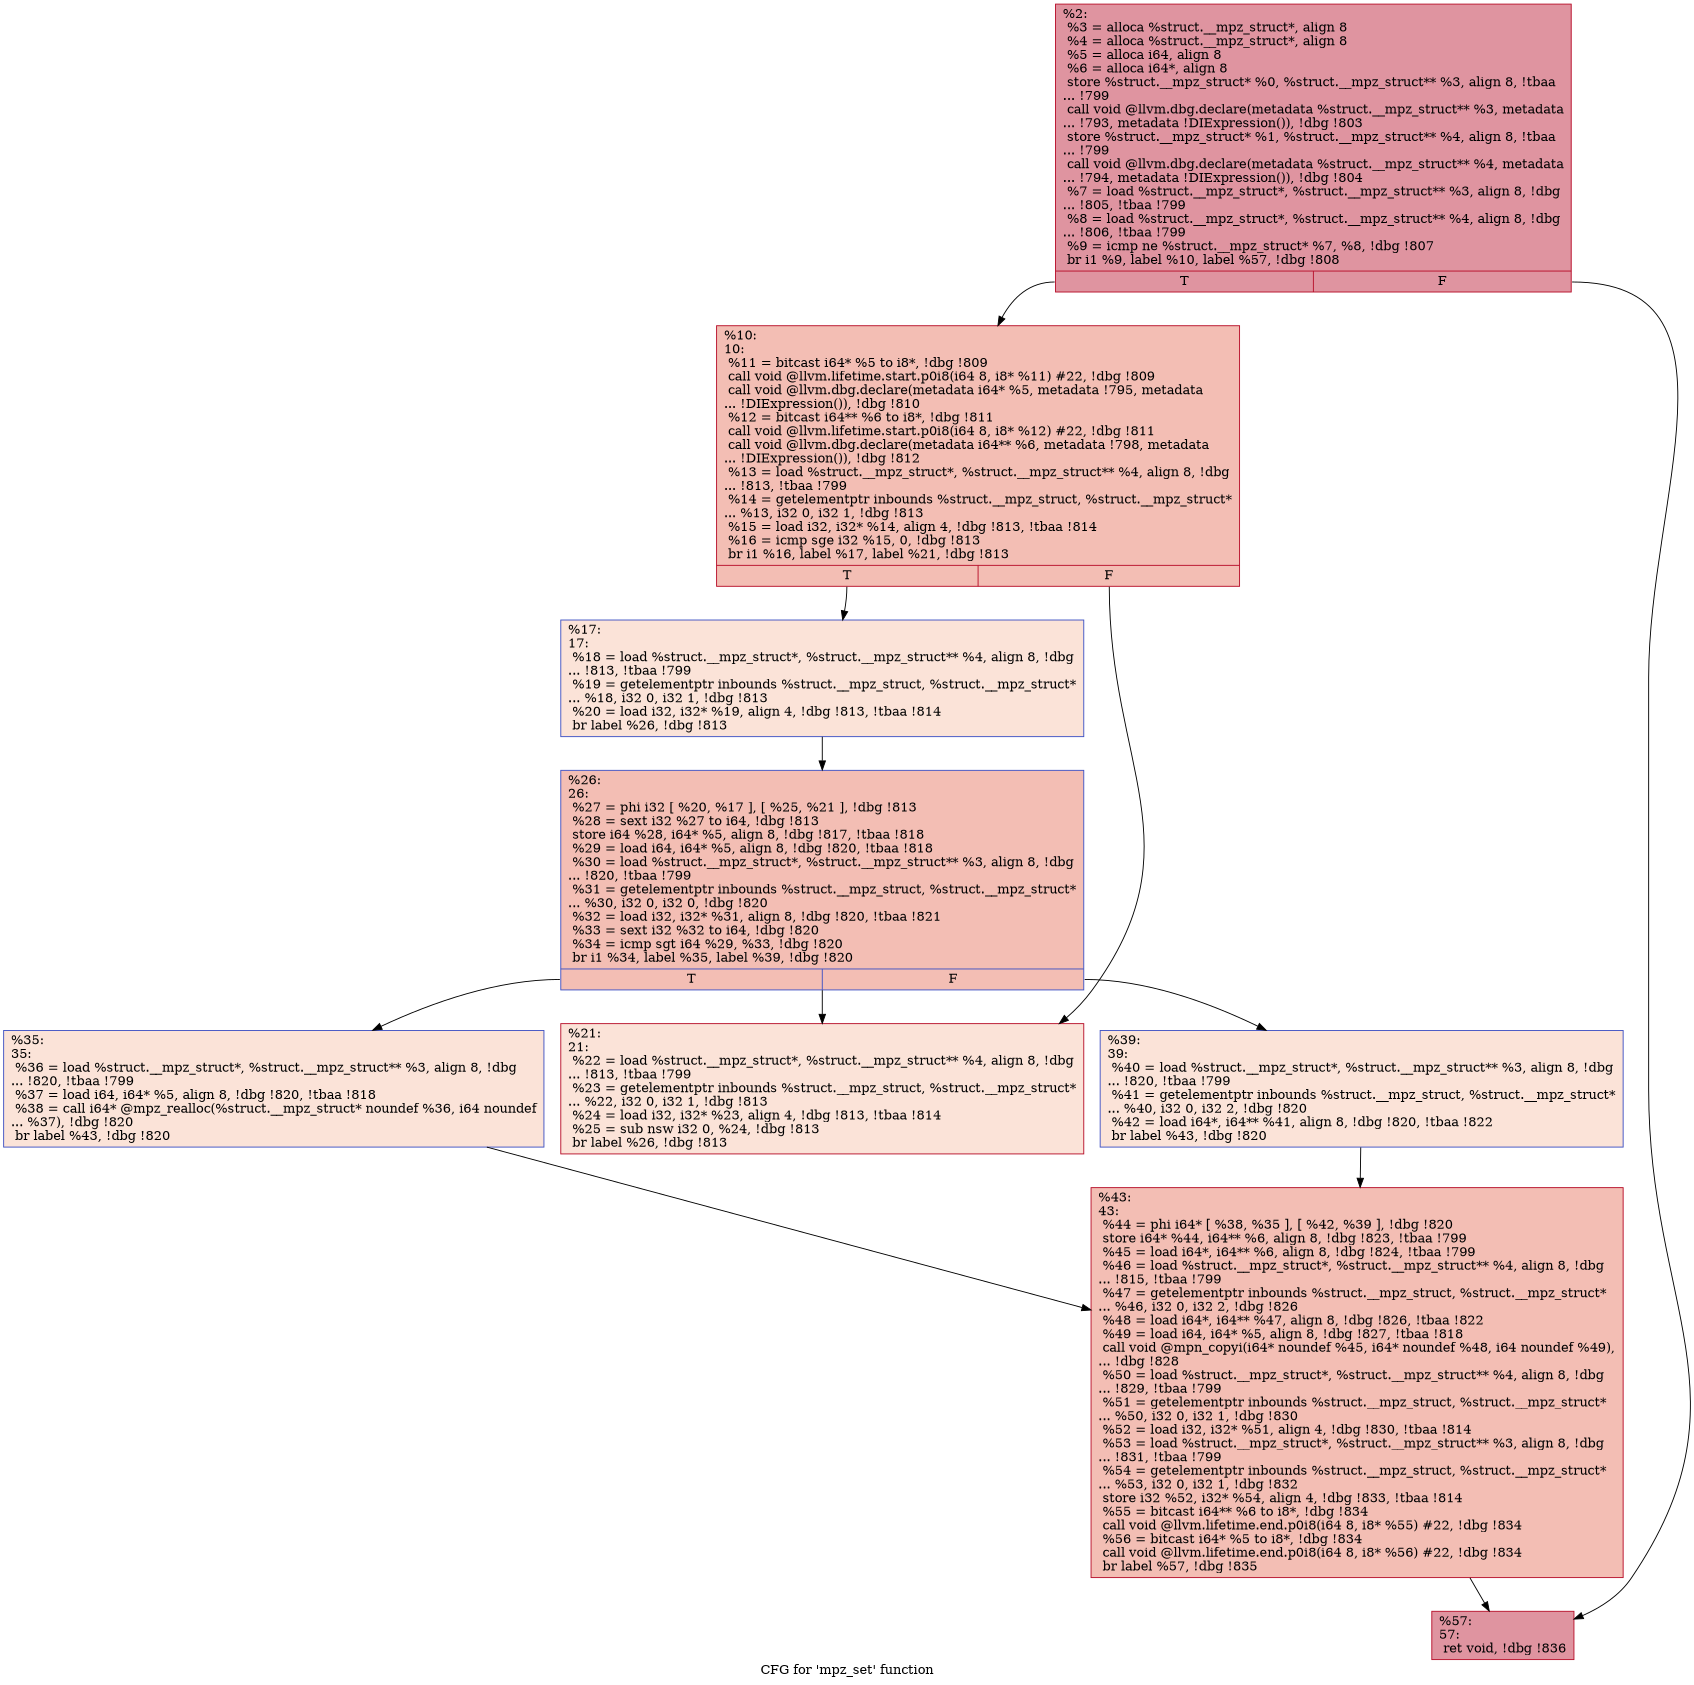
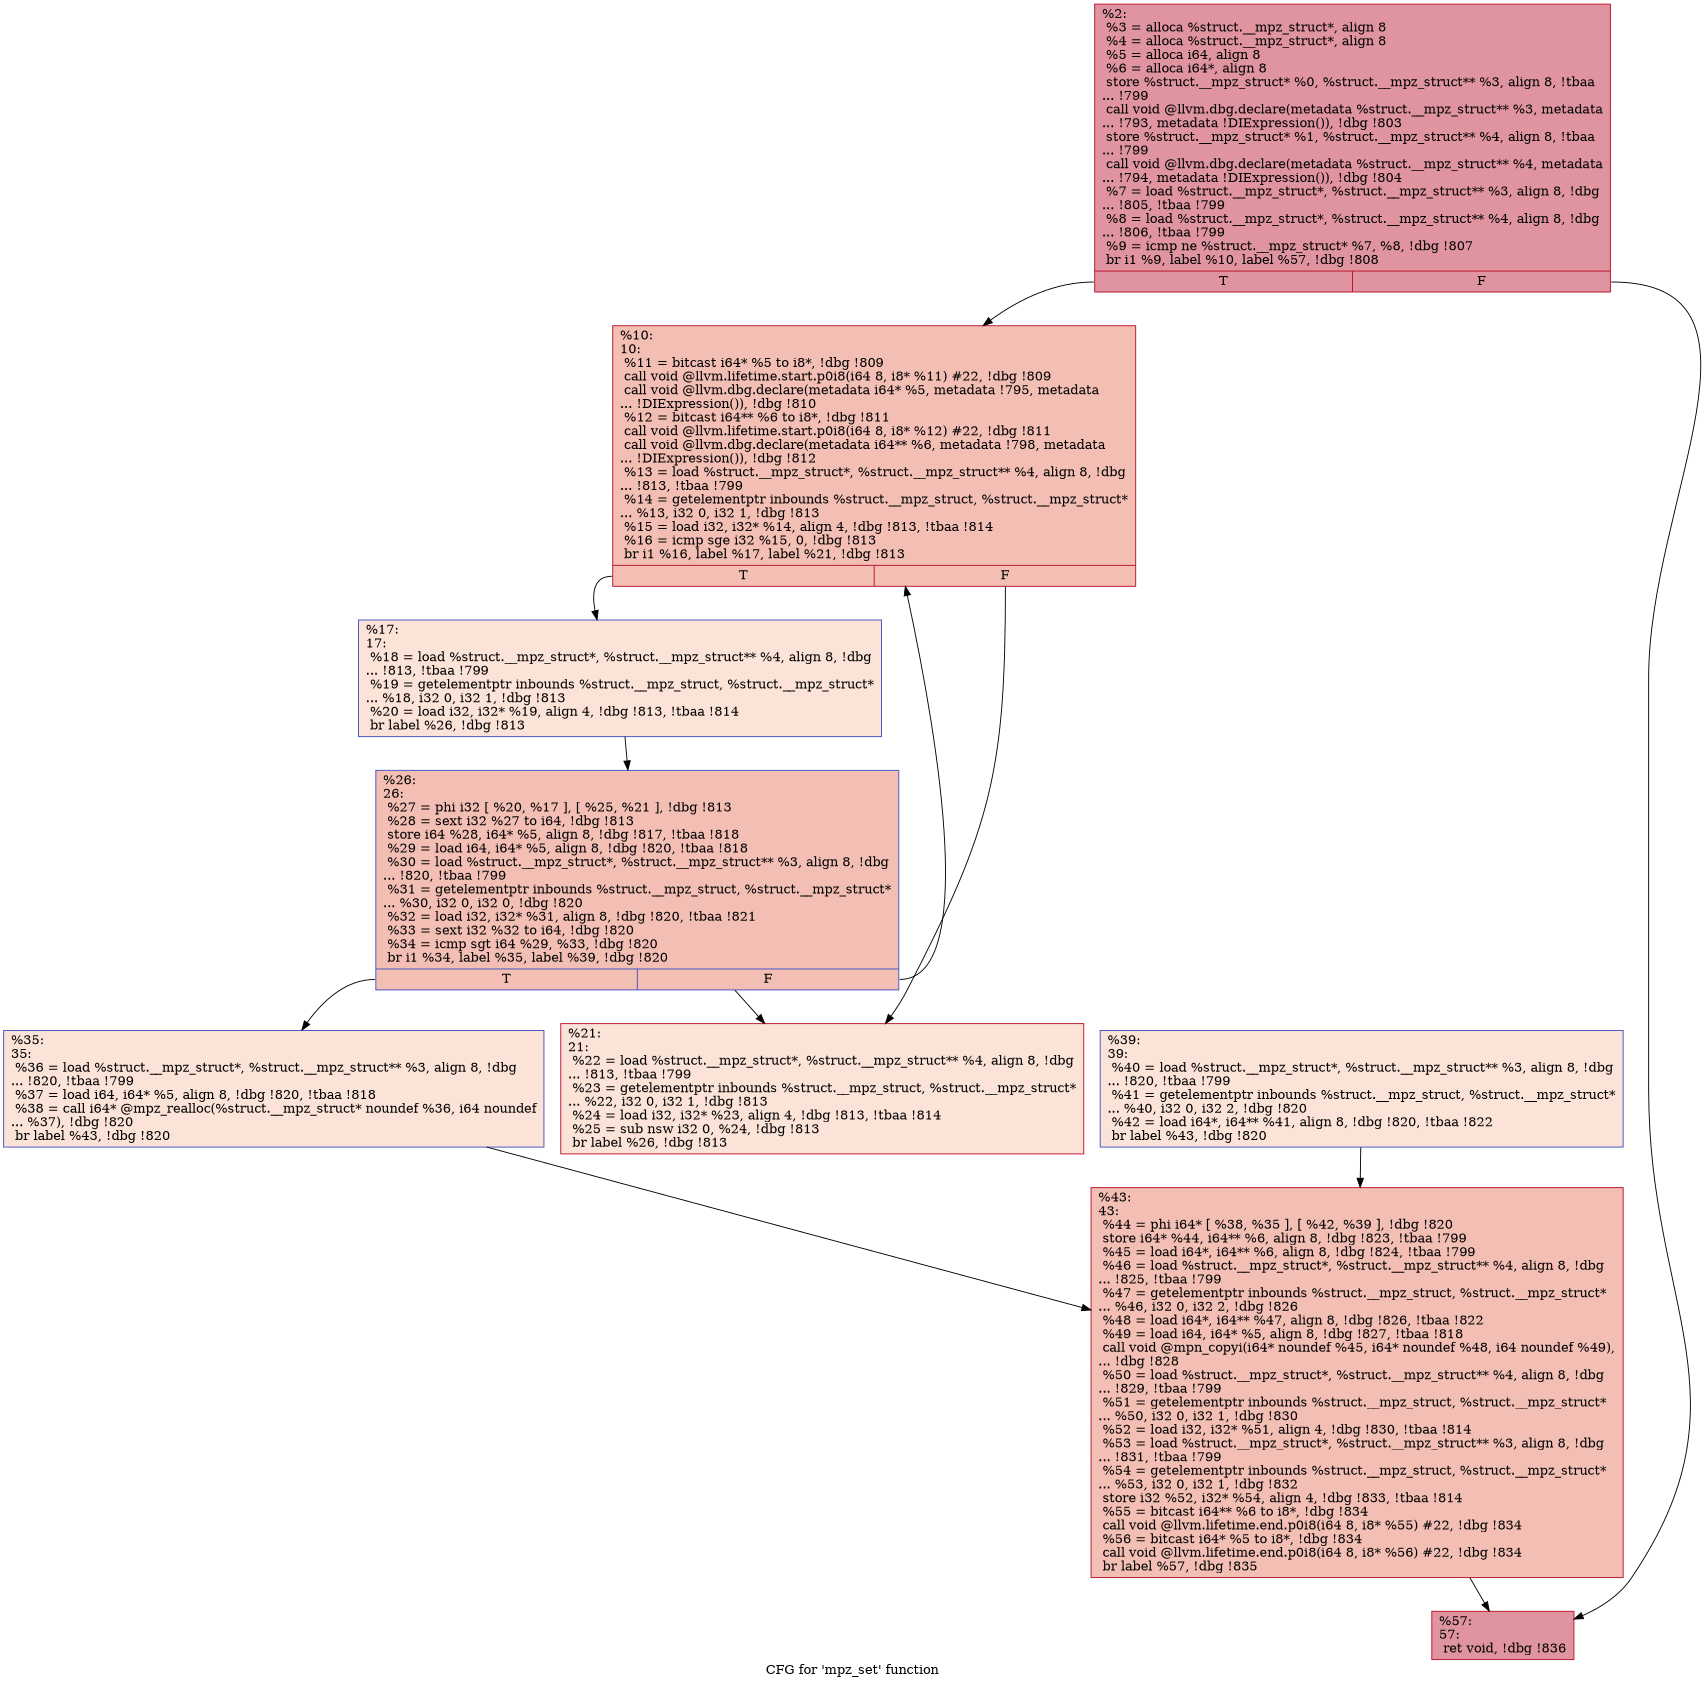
(1174, 993) -> (941, 796)
(1160, 1280) -> (1160, 1280)
